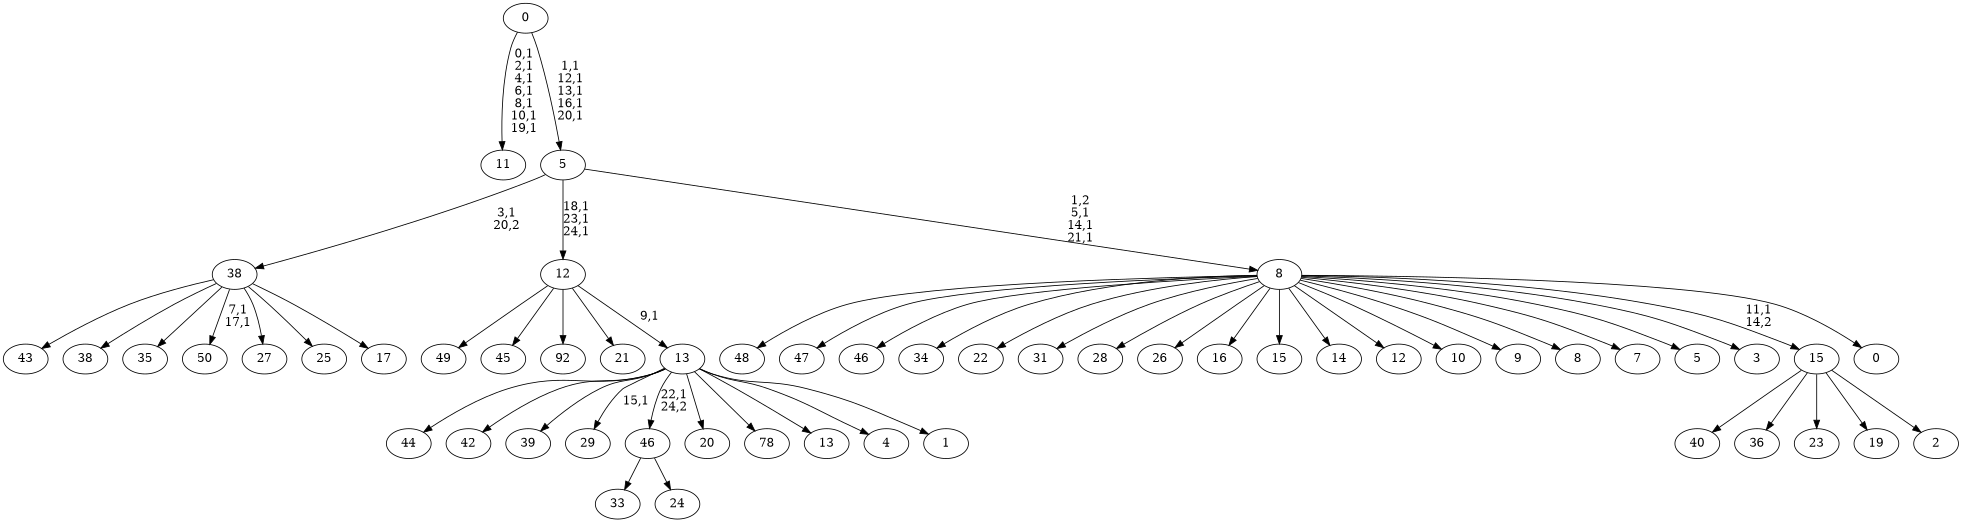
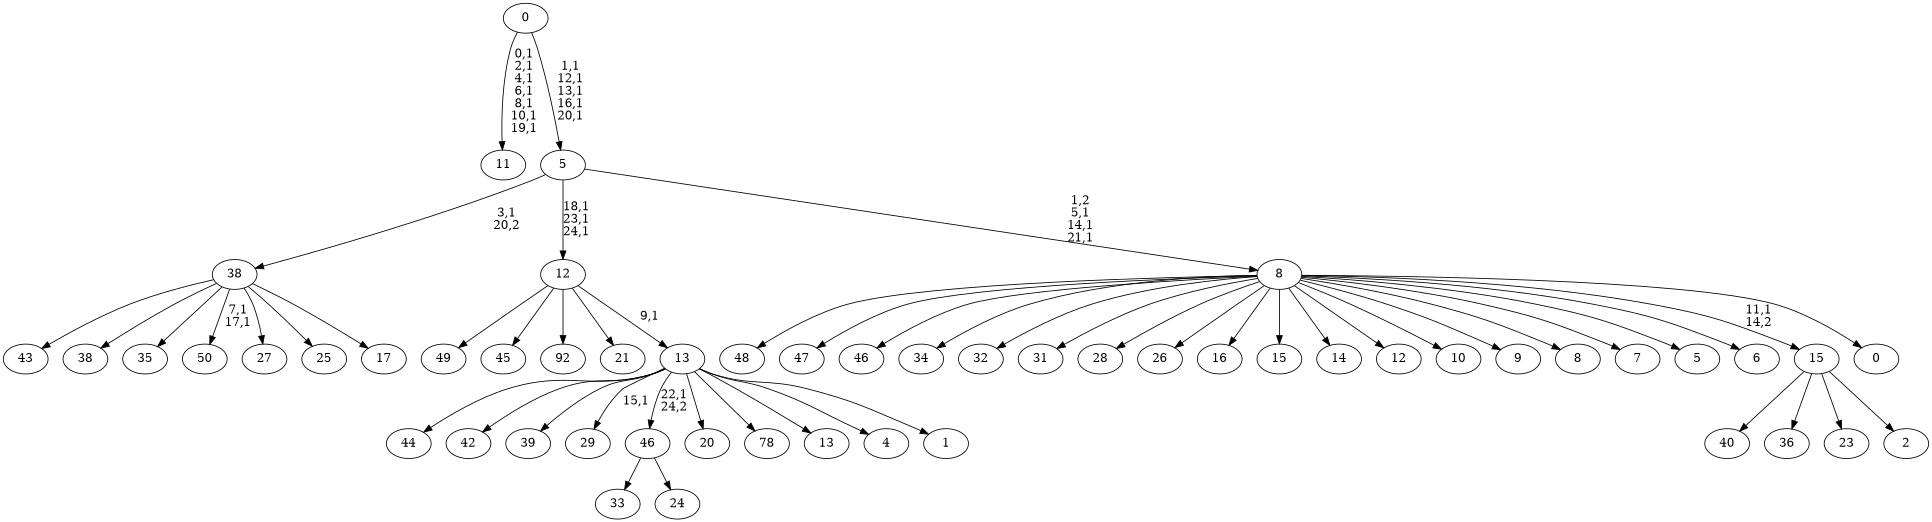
(981, 359) -> (981, 359)
(1757, 359) -> (1757, 359)
(1876, 444) -> none
